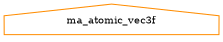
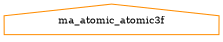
(112, 21) -> (112, 21)
